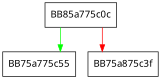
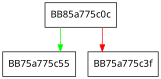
(123, 64) -> (123, 64)
